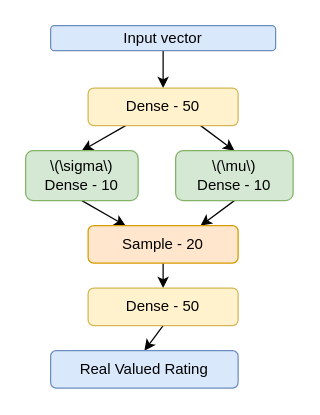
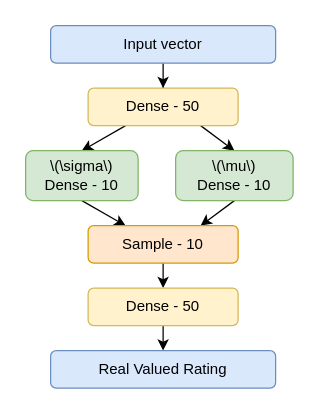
(163, 38) -> (163, 44)
(163, 244) -> (163, 244)
(144, 369) -> (163, 369)
